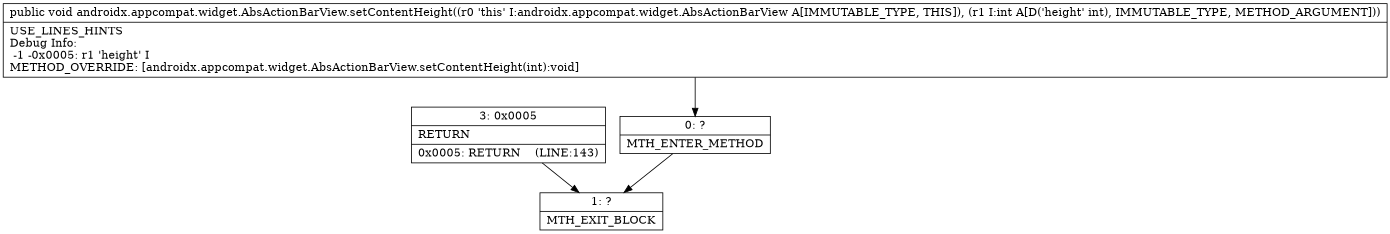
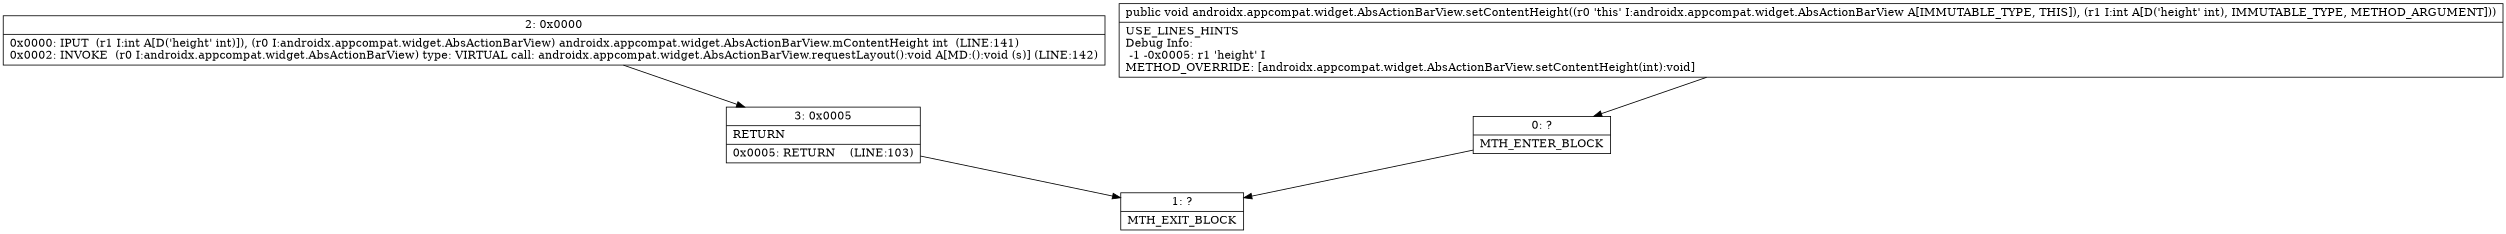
none -> (554, 40)
(695, 144) -> (1542, 144)
(508, 153) -> (823, 153)
